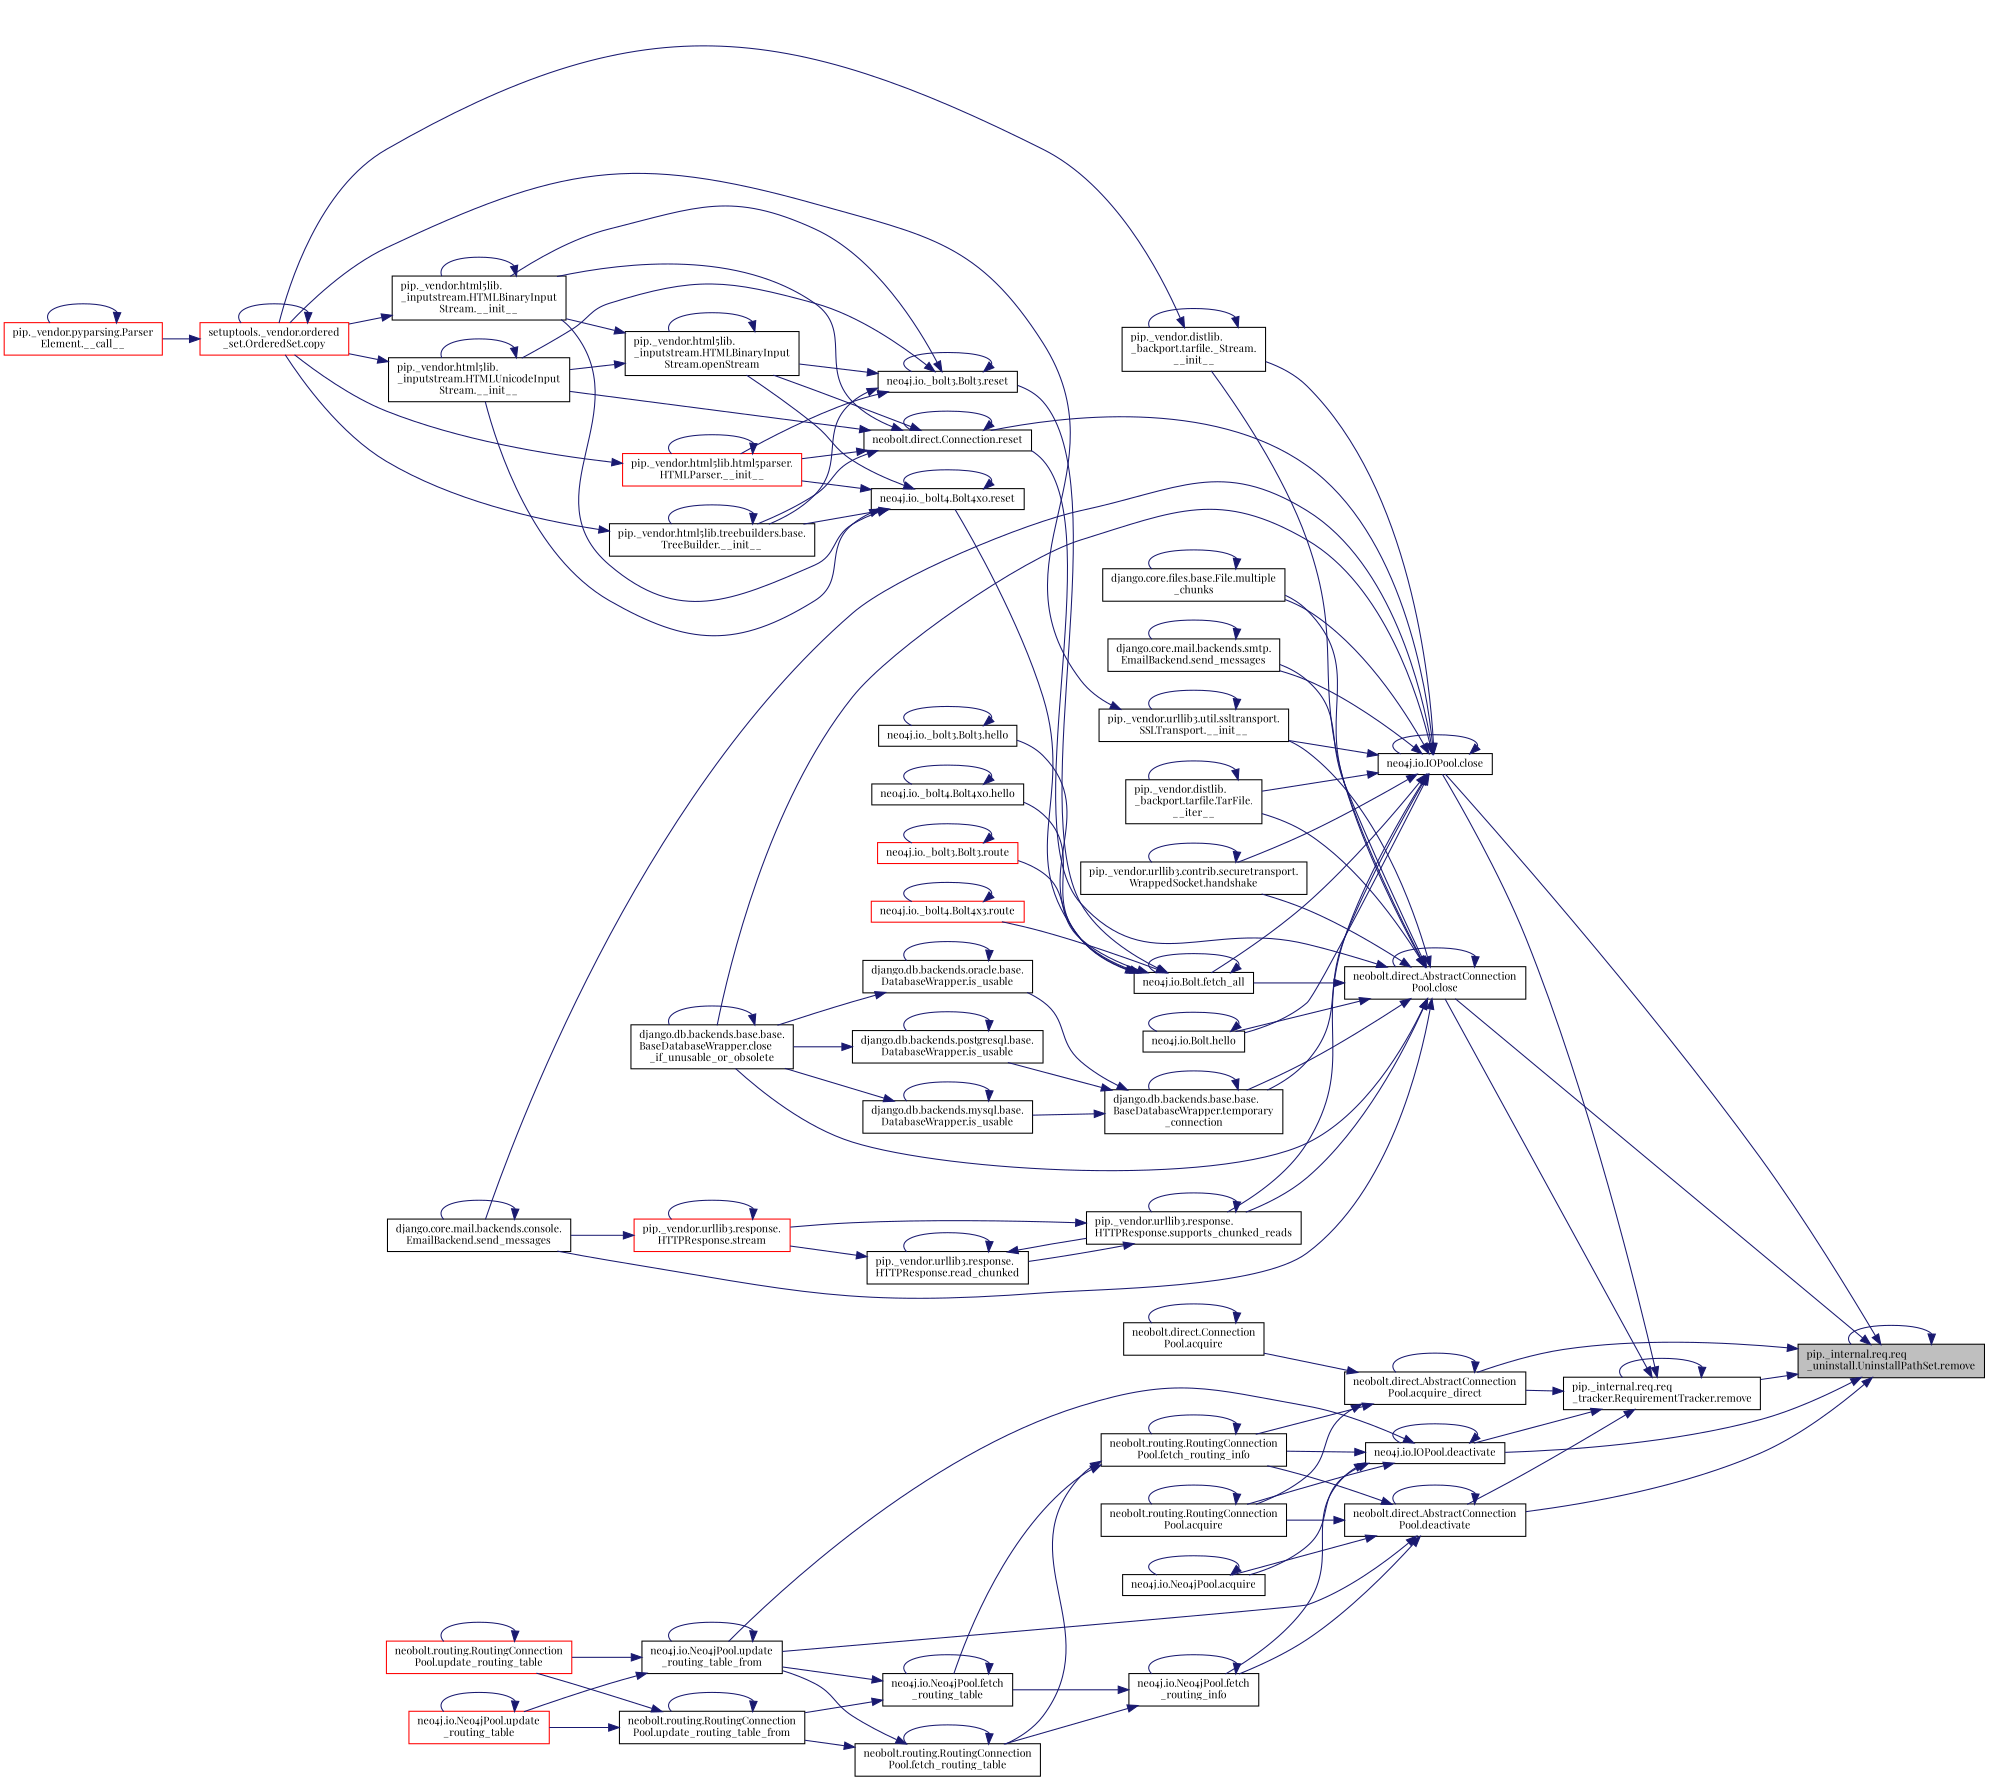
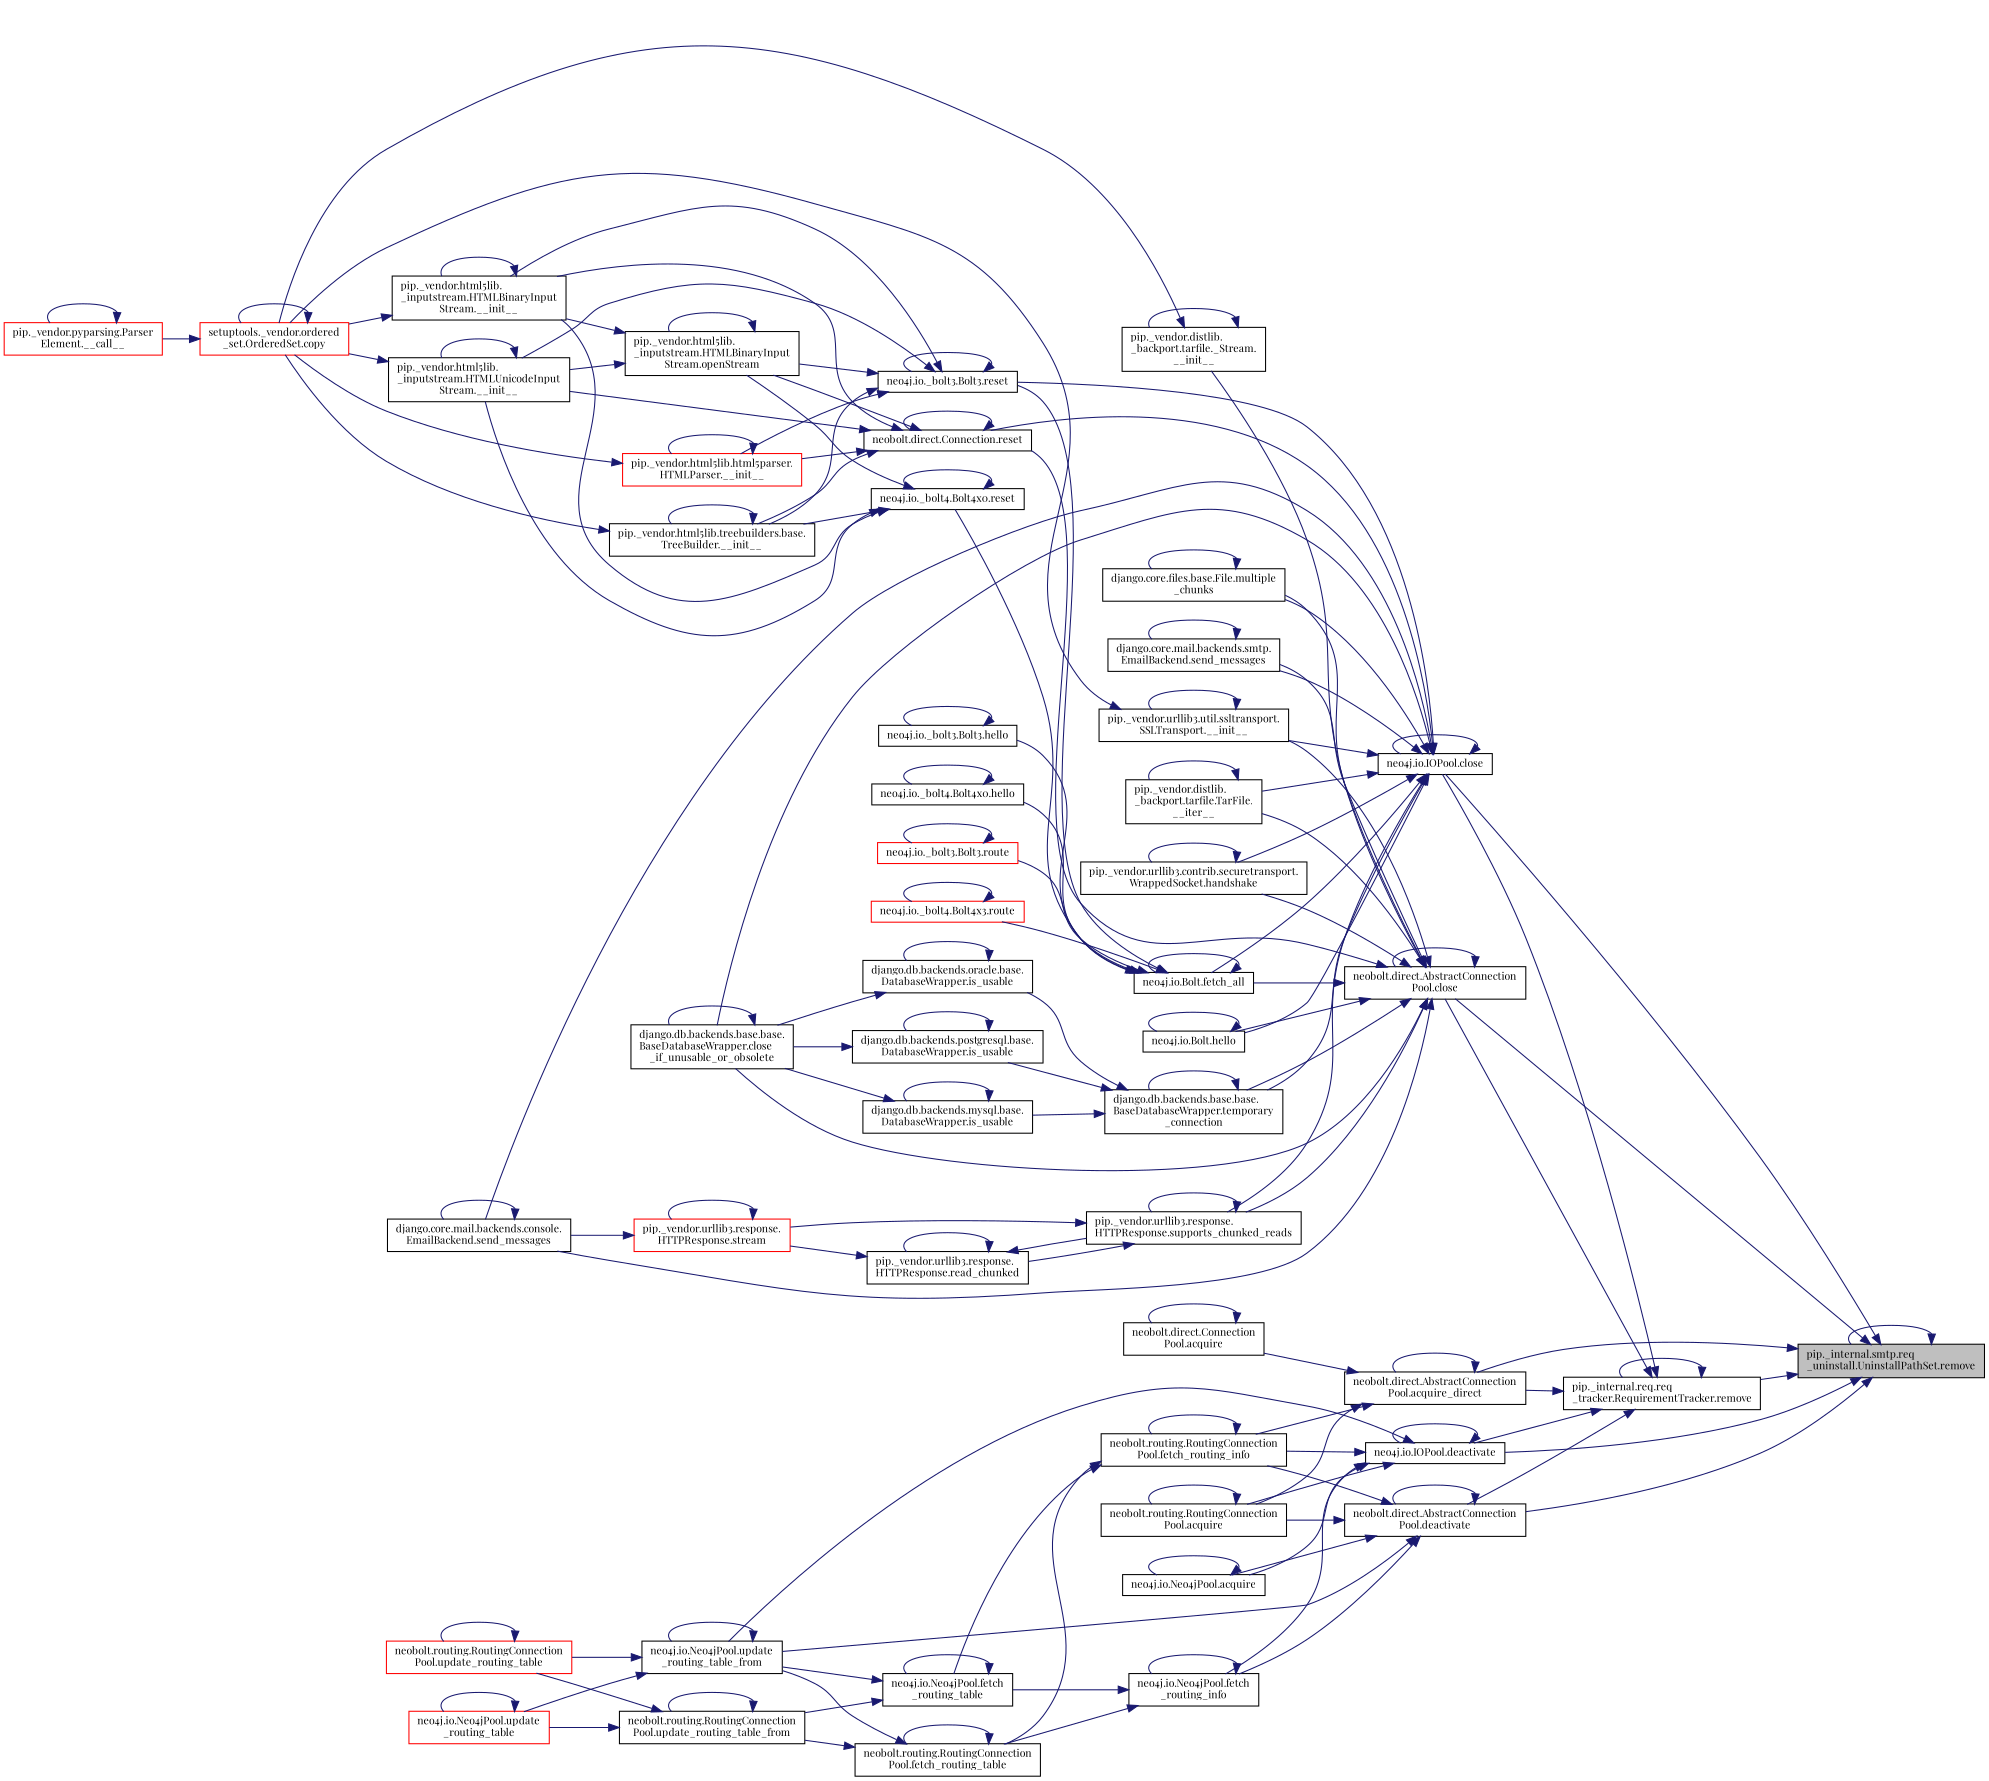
(836, 485) -> none
(1393, 530) -> (1326, 446)
(1891, 1361) -> (1891, 1361)
